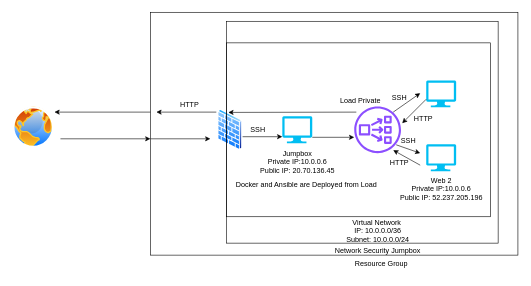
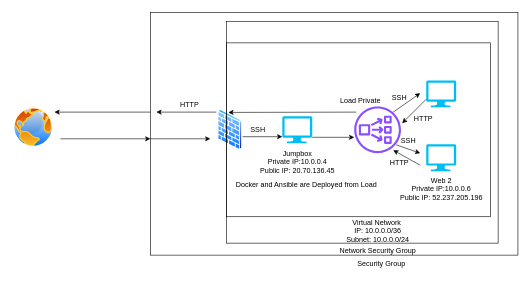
(298, 162) -> (298, 162)
(378, 255) -> (378, 255)
(382, 264) -> (382, 264)
